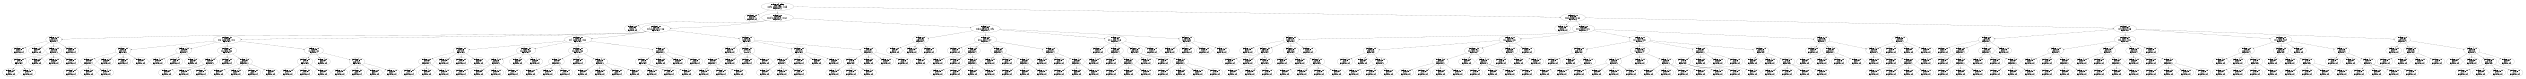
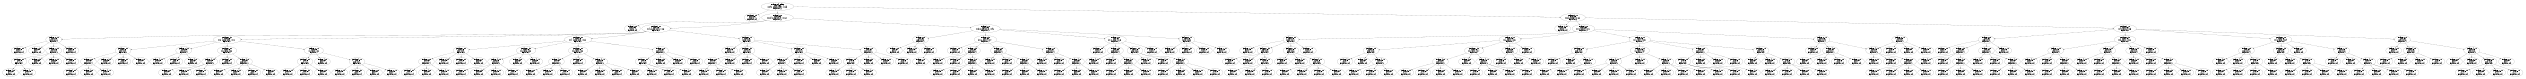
(747, 51) -> (747, 51)
